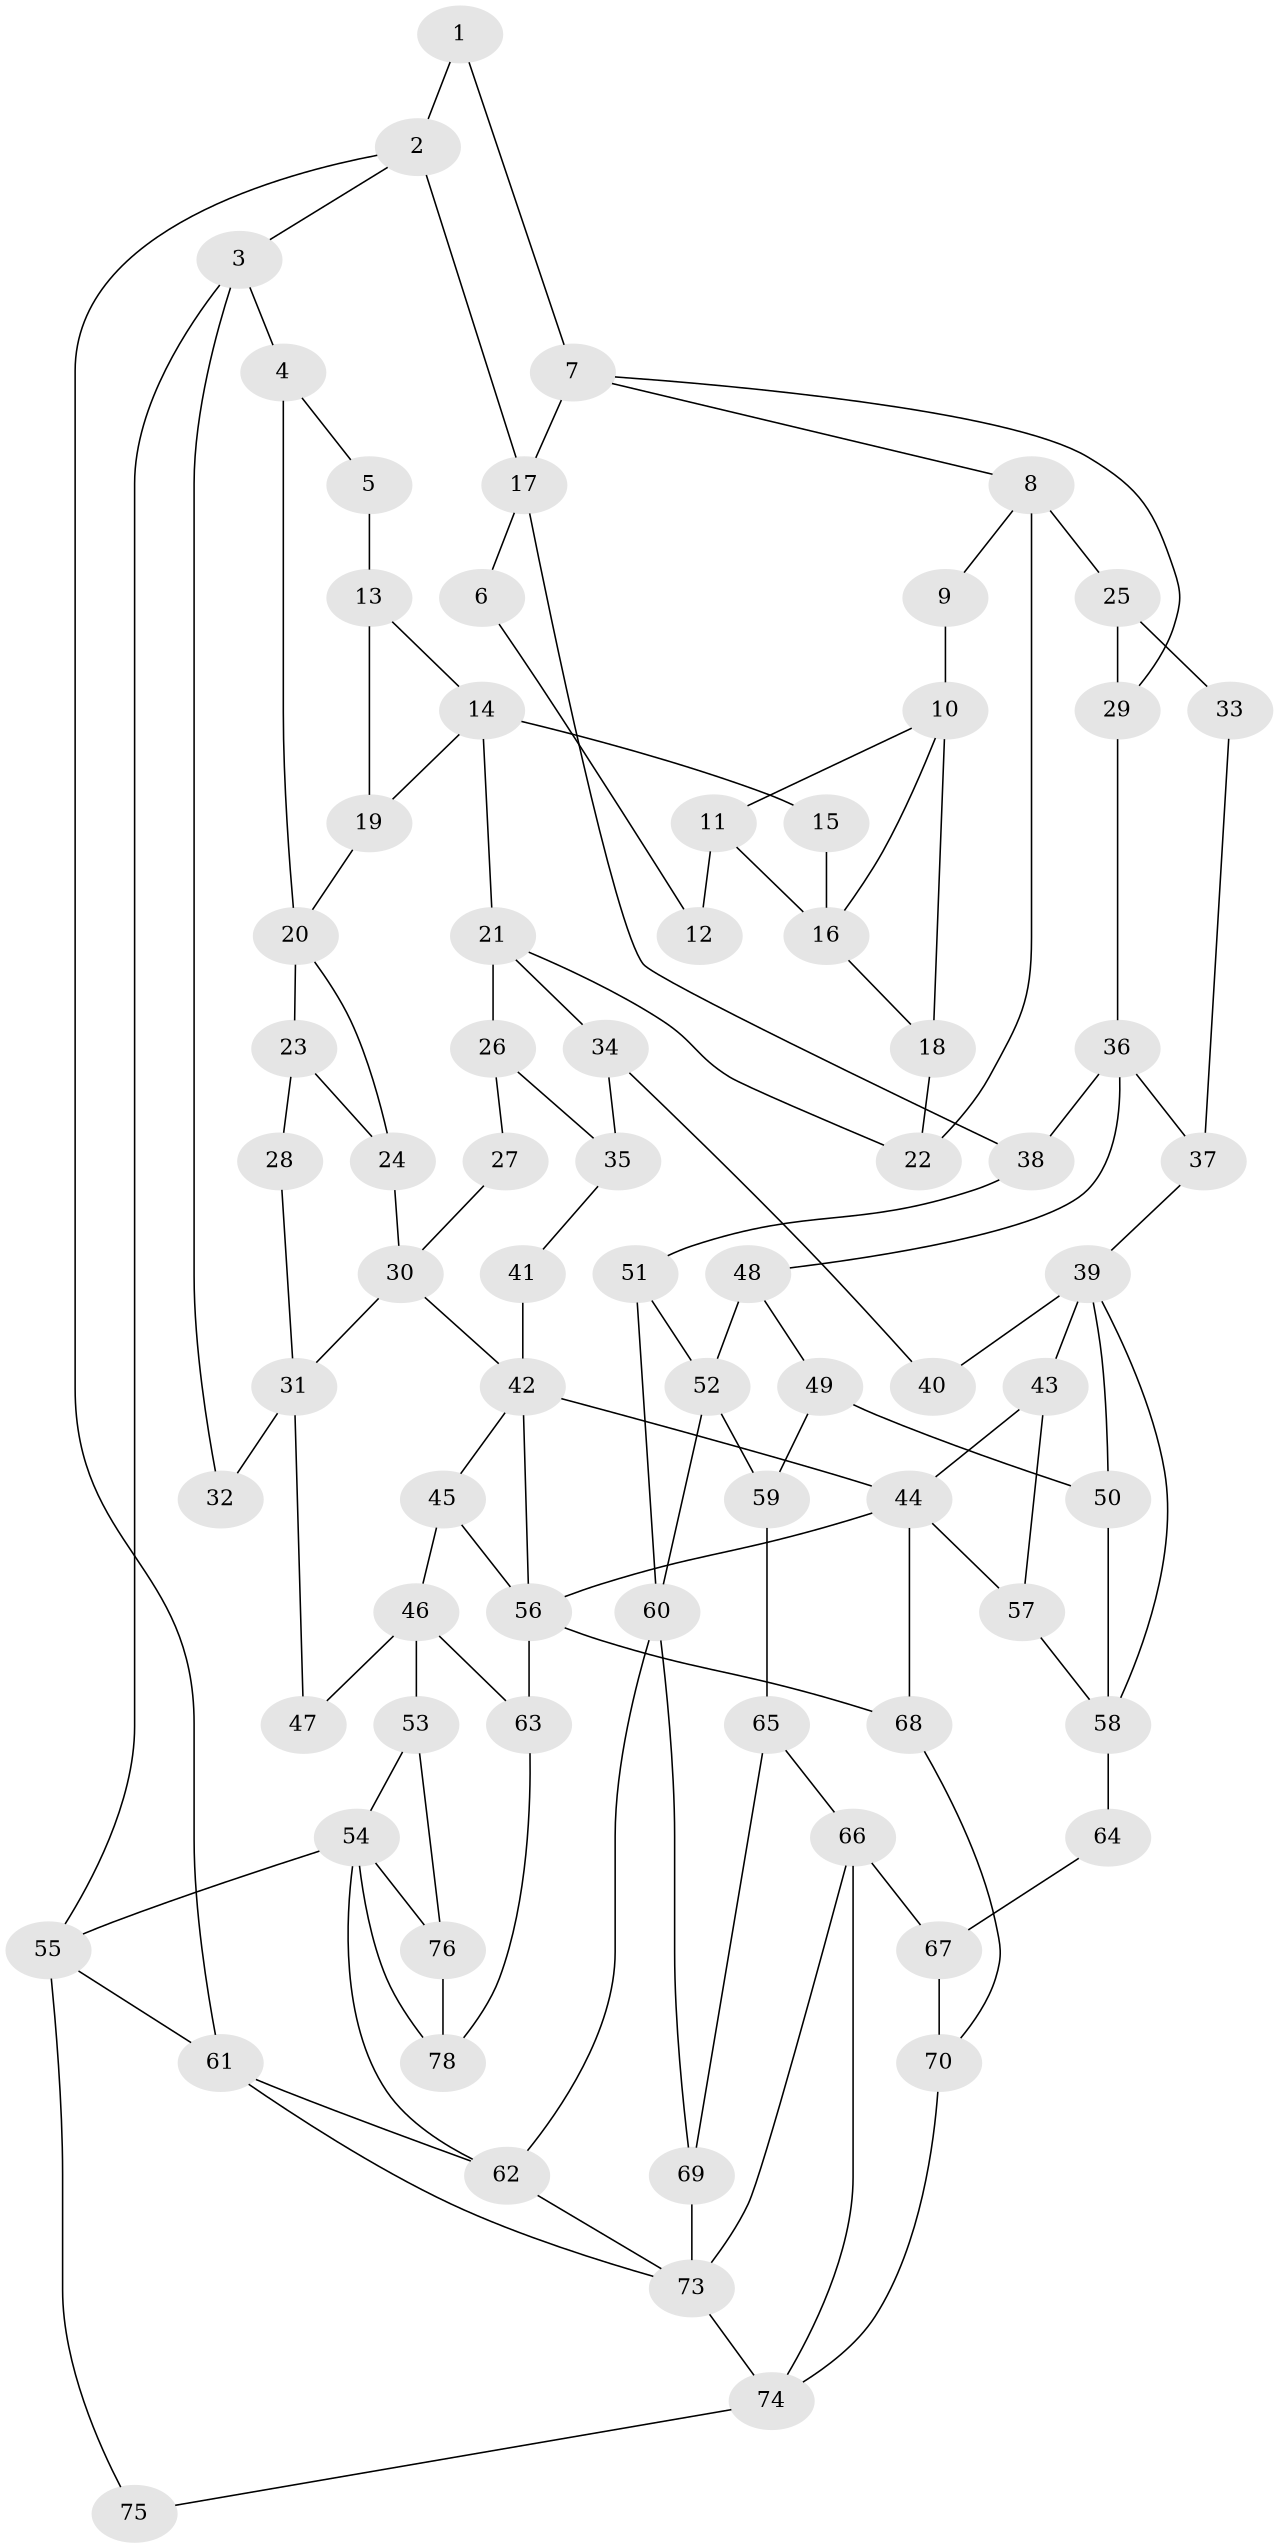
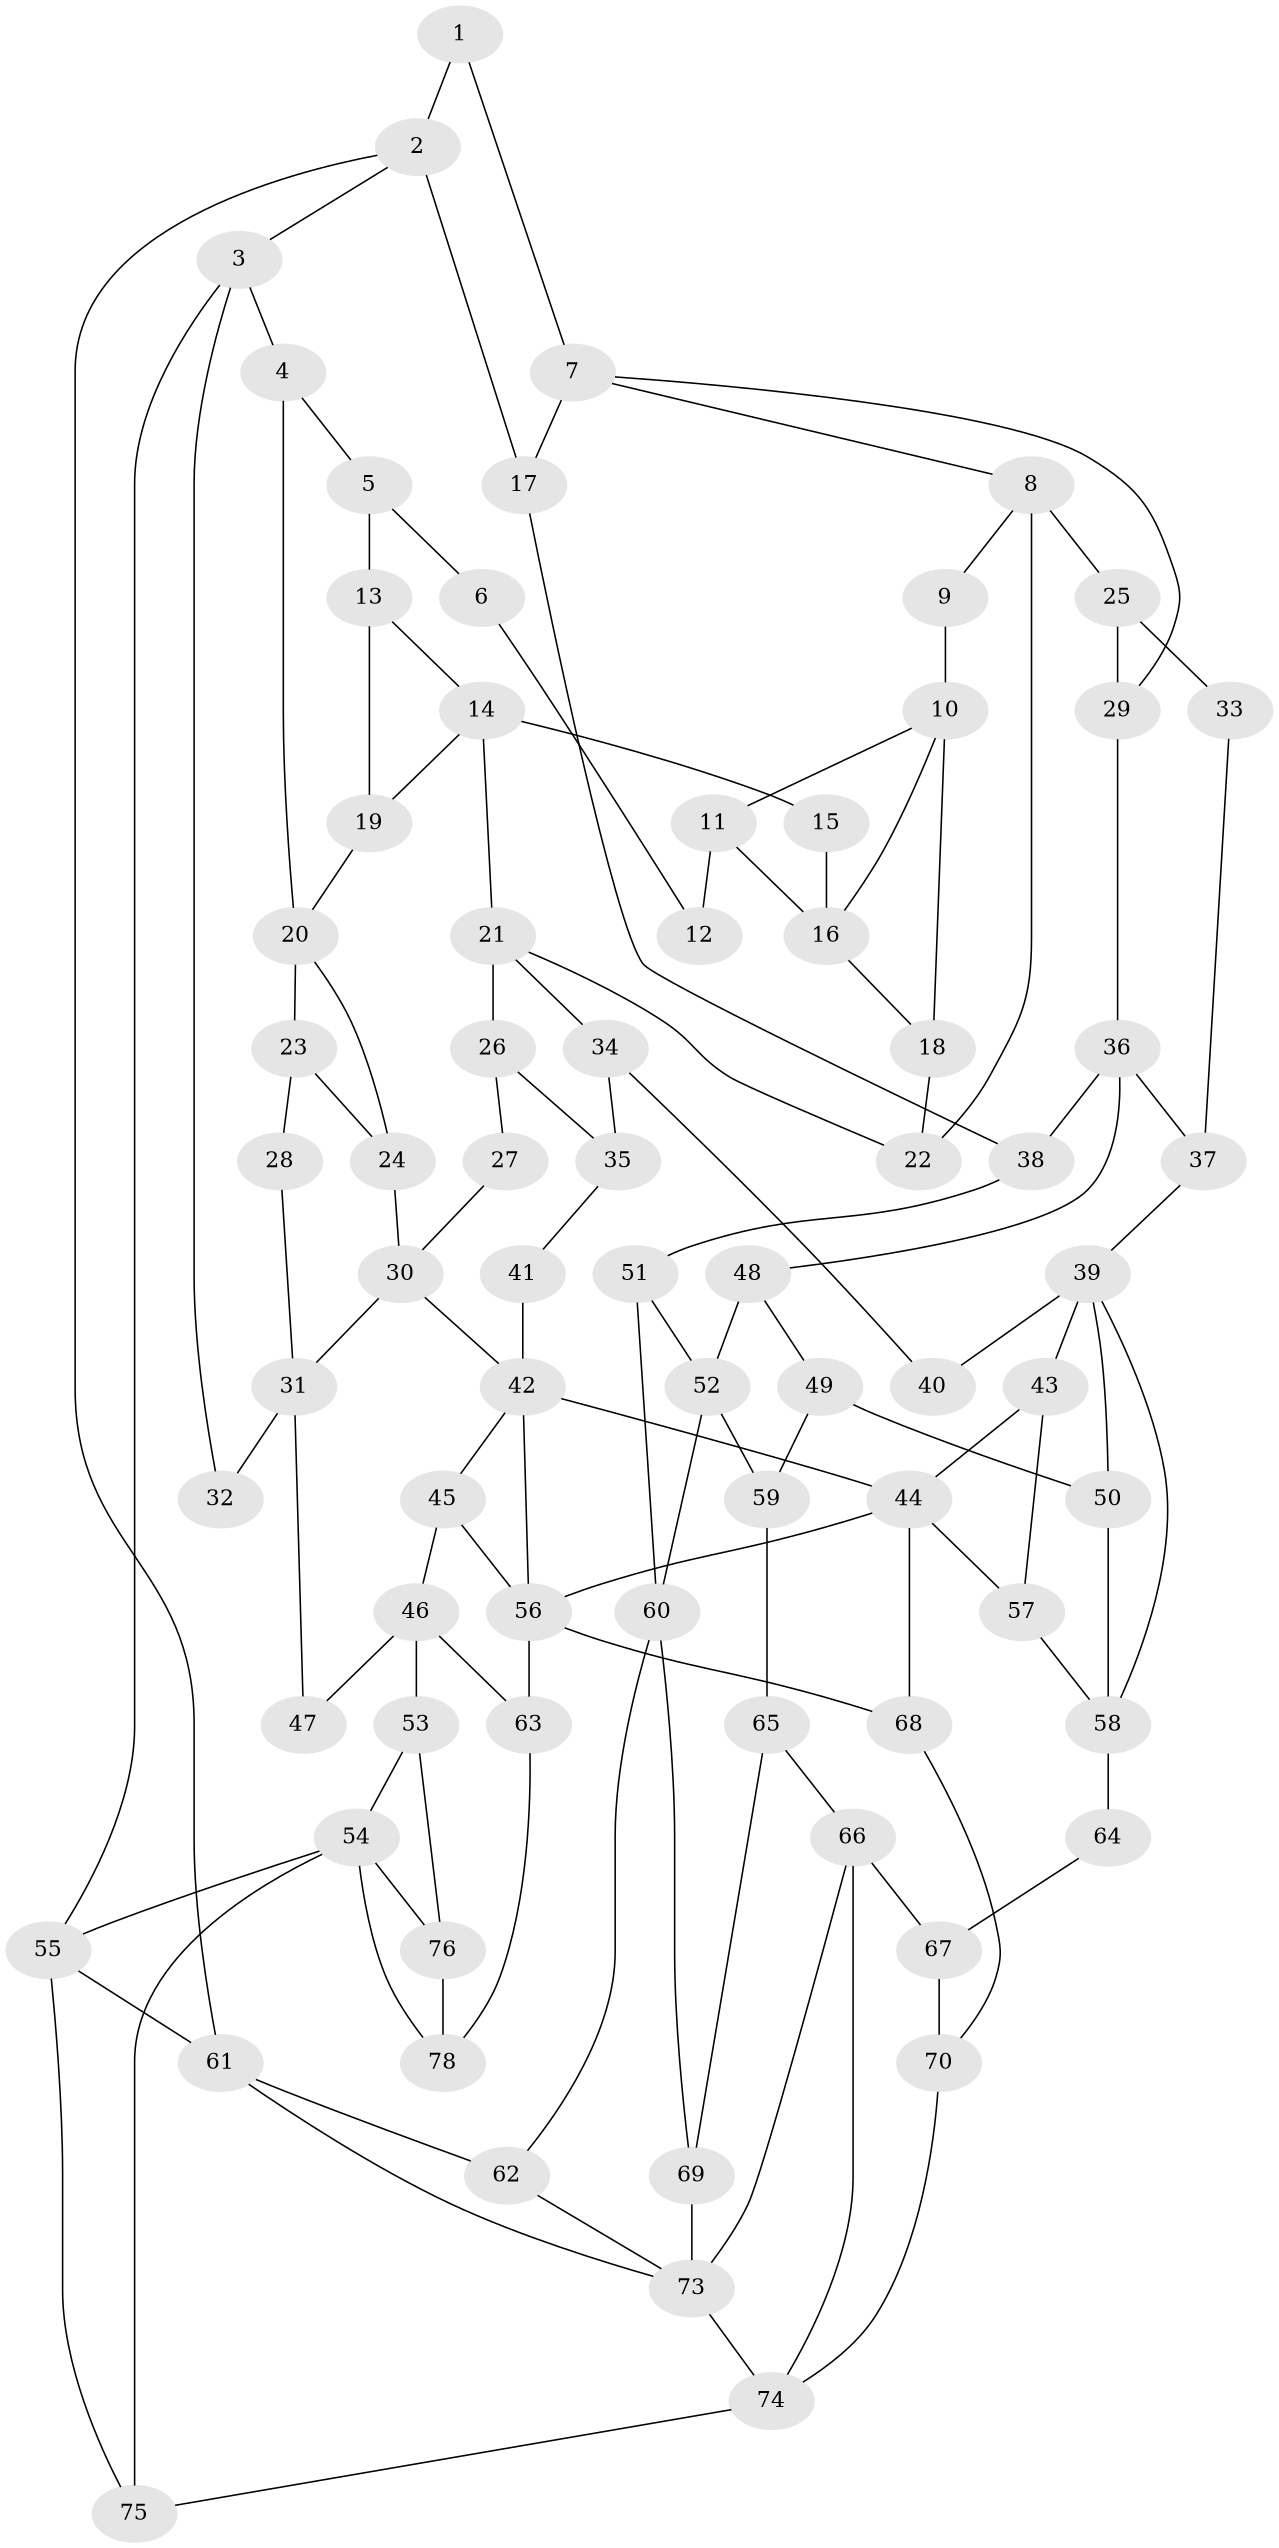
(503, 541) -> (426, 541)
(362, 2036) -> (135, 2127)
